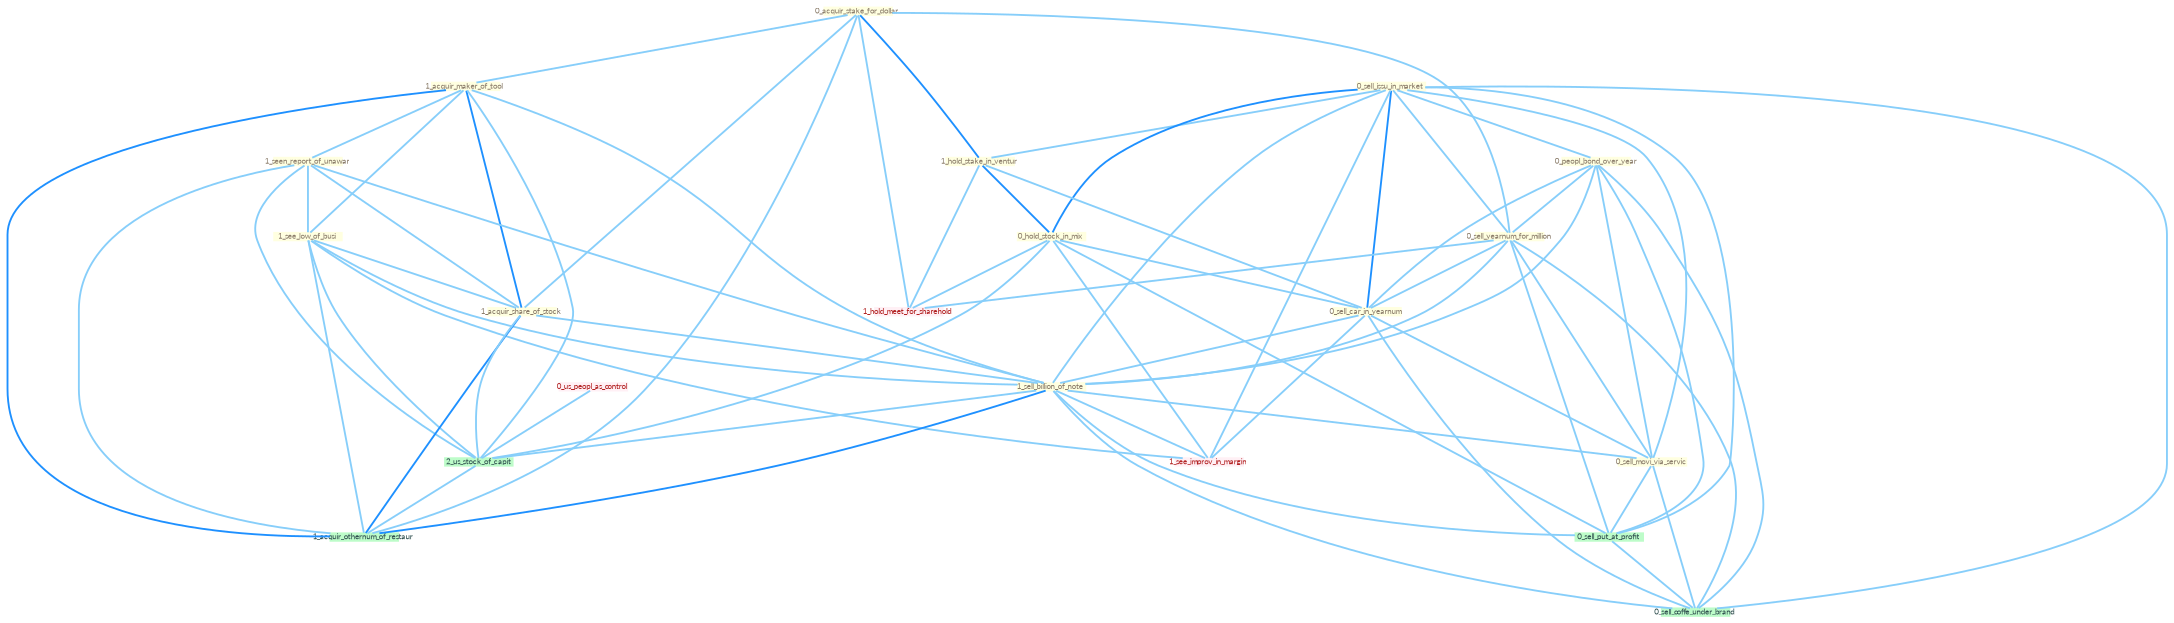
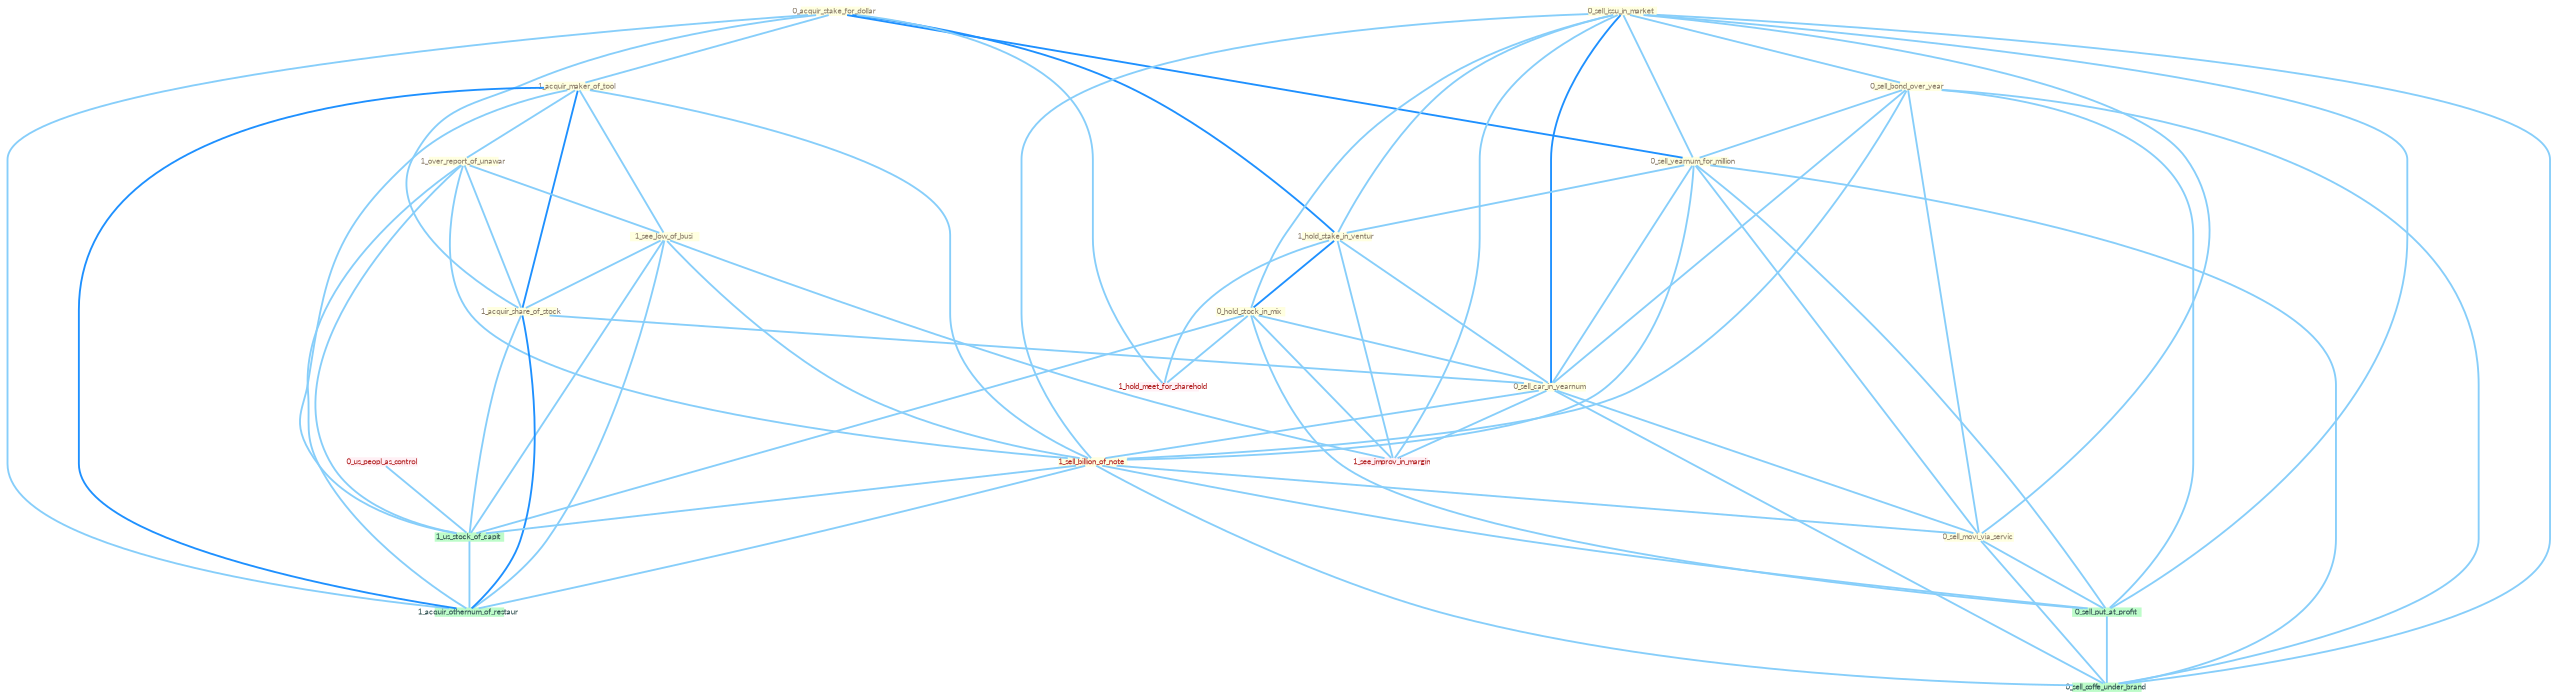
(1255, 32) -> (1265, 86)
(1136, 144) -> (1383, 120)
(308, 161) -> (464, 161)
(1596, 161) -> (1908, 86)
(1167, 279) -> (1515, 199)
(787, 349) -> (1061, 351)
(1052, 387) -> (1093, 462)
(1131, 424) -> (1367, 355)
(479, 462) -> (469, 537)
(716, 479) -> (783, 540)
